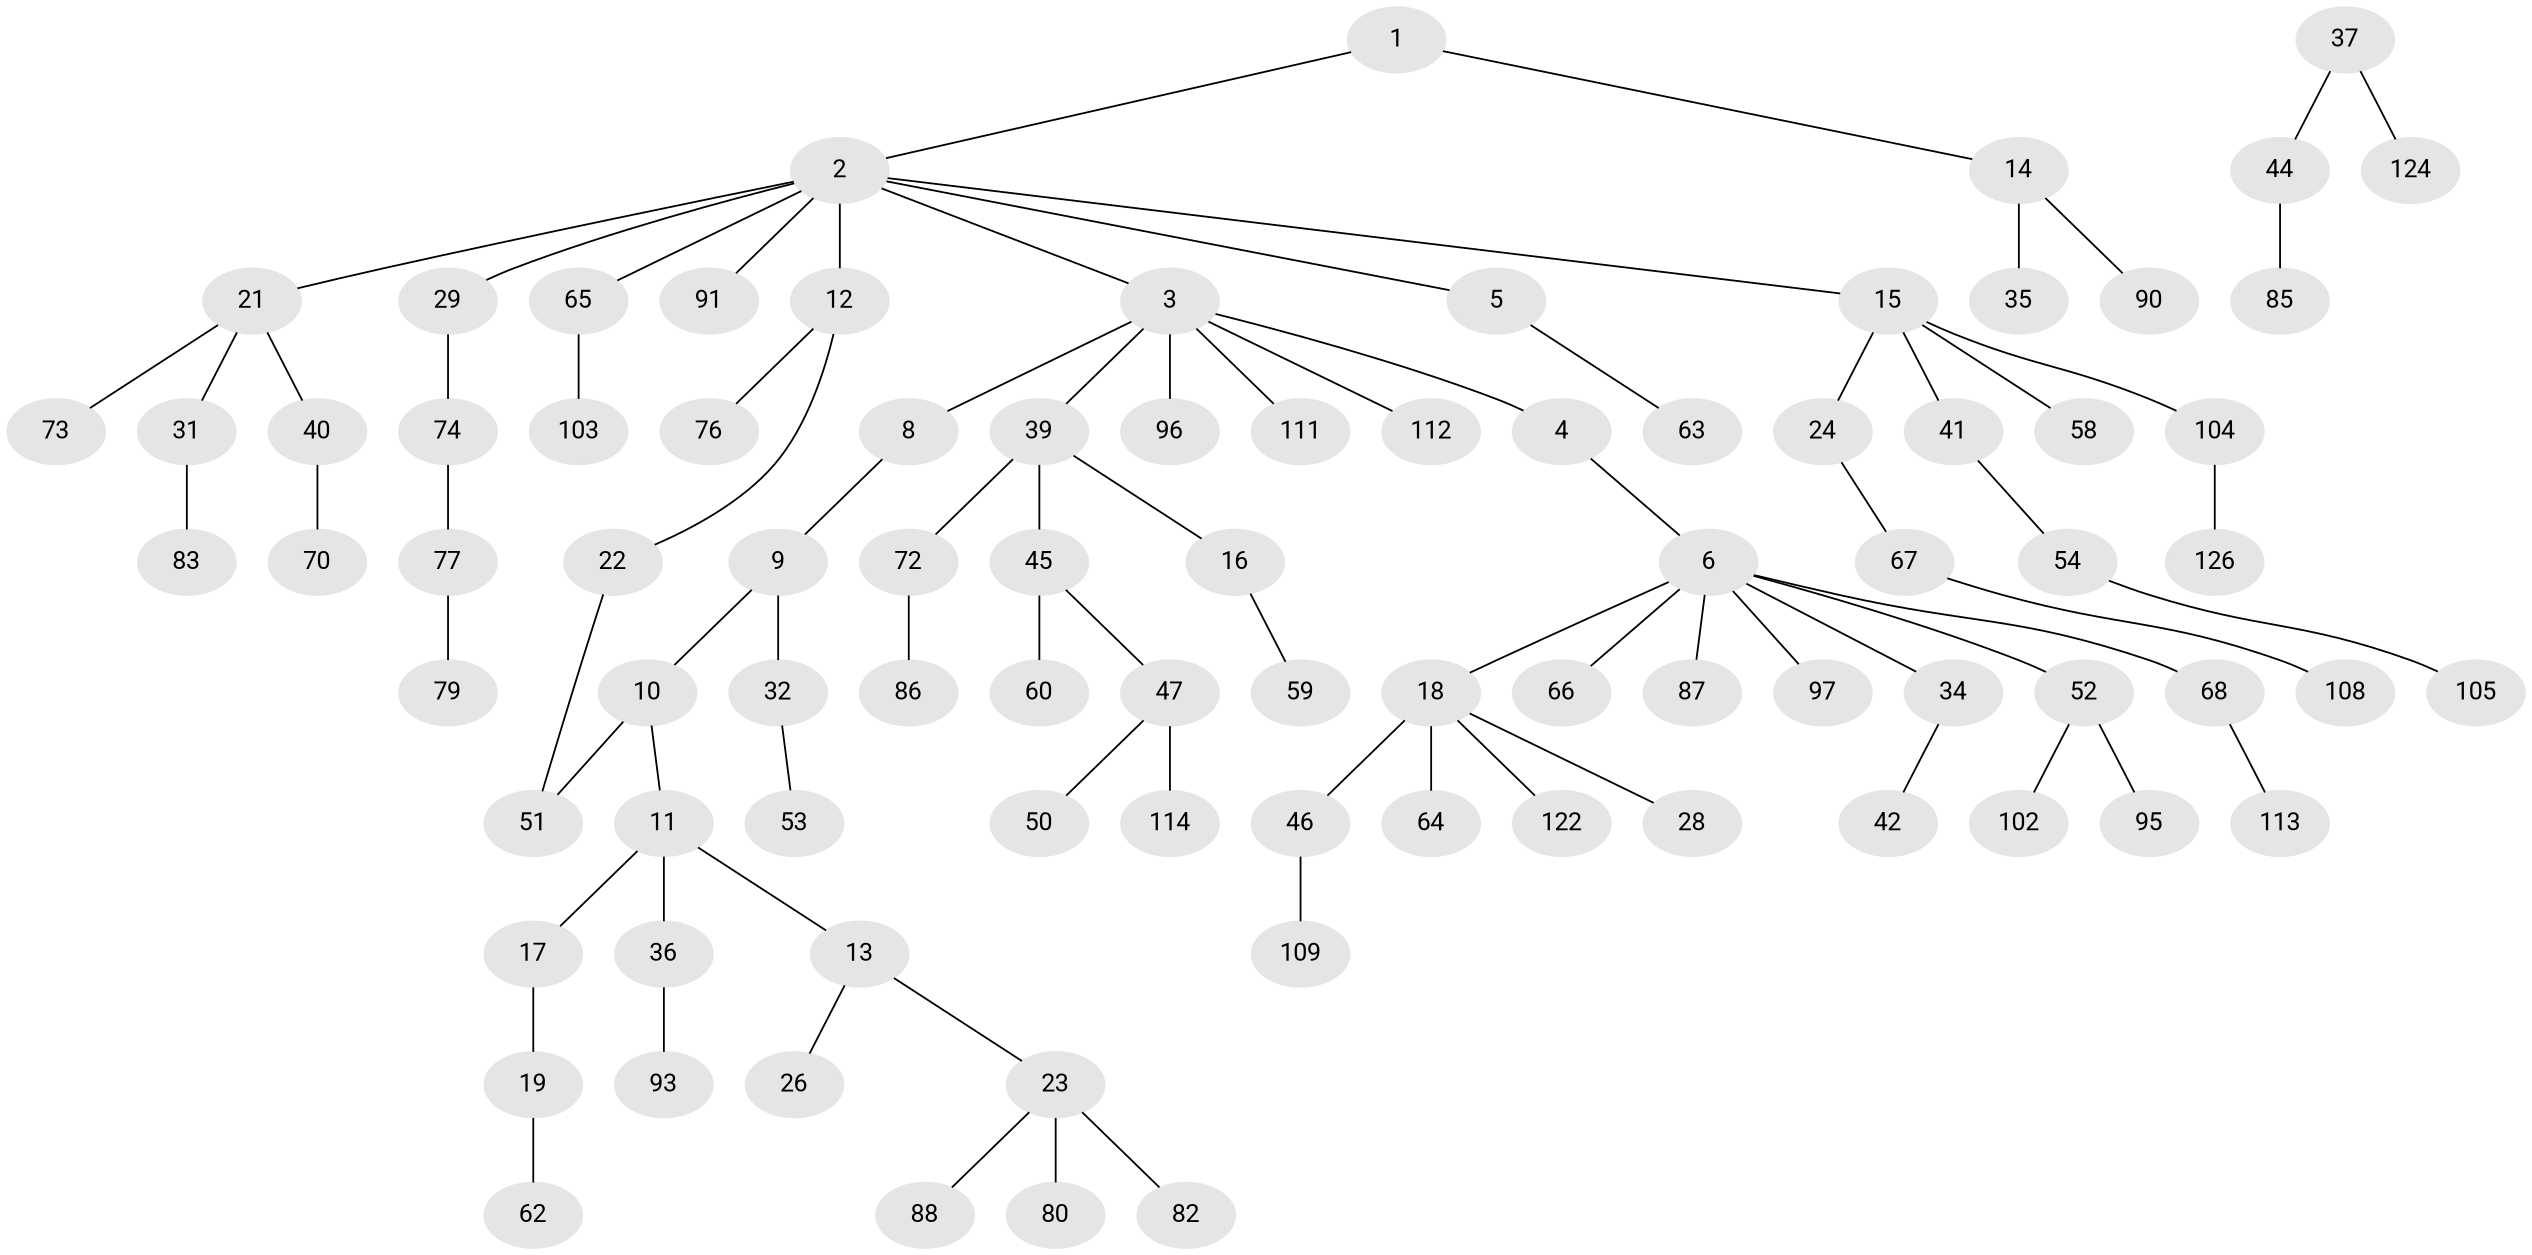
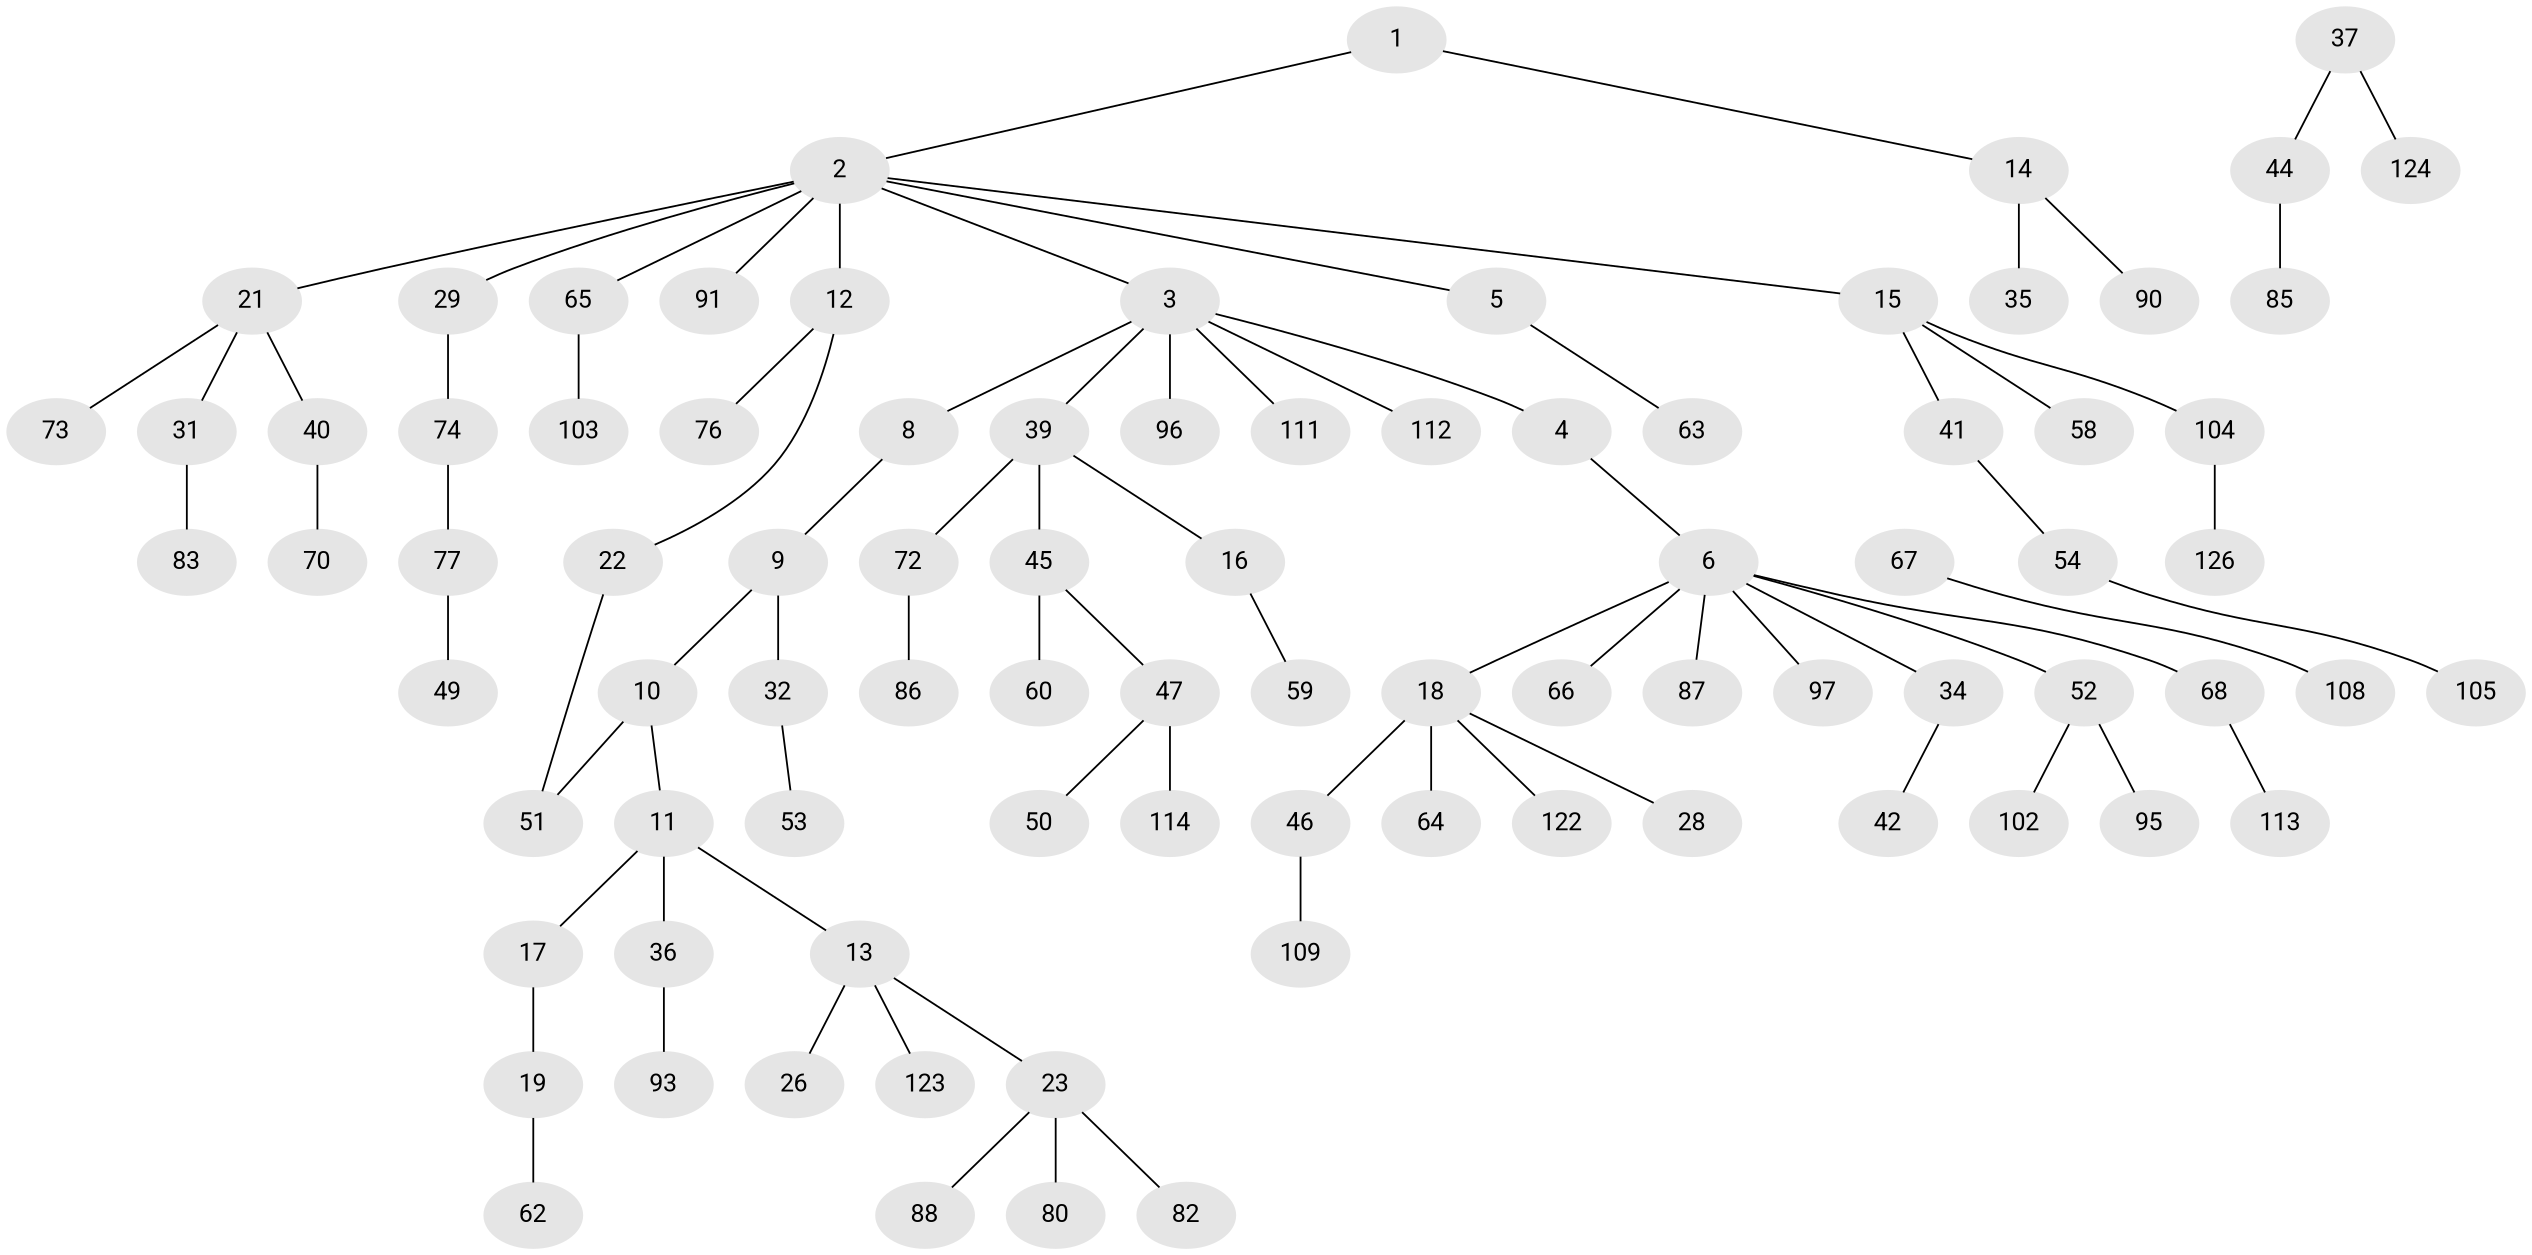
(1823, 432) -> none
(448, 693) -> (448, 693)
none -> (925, 1085)
